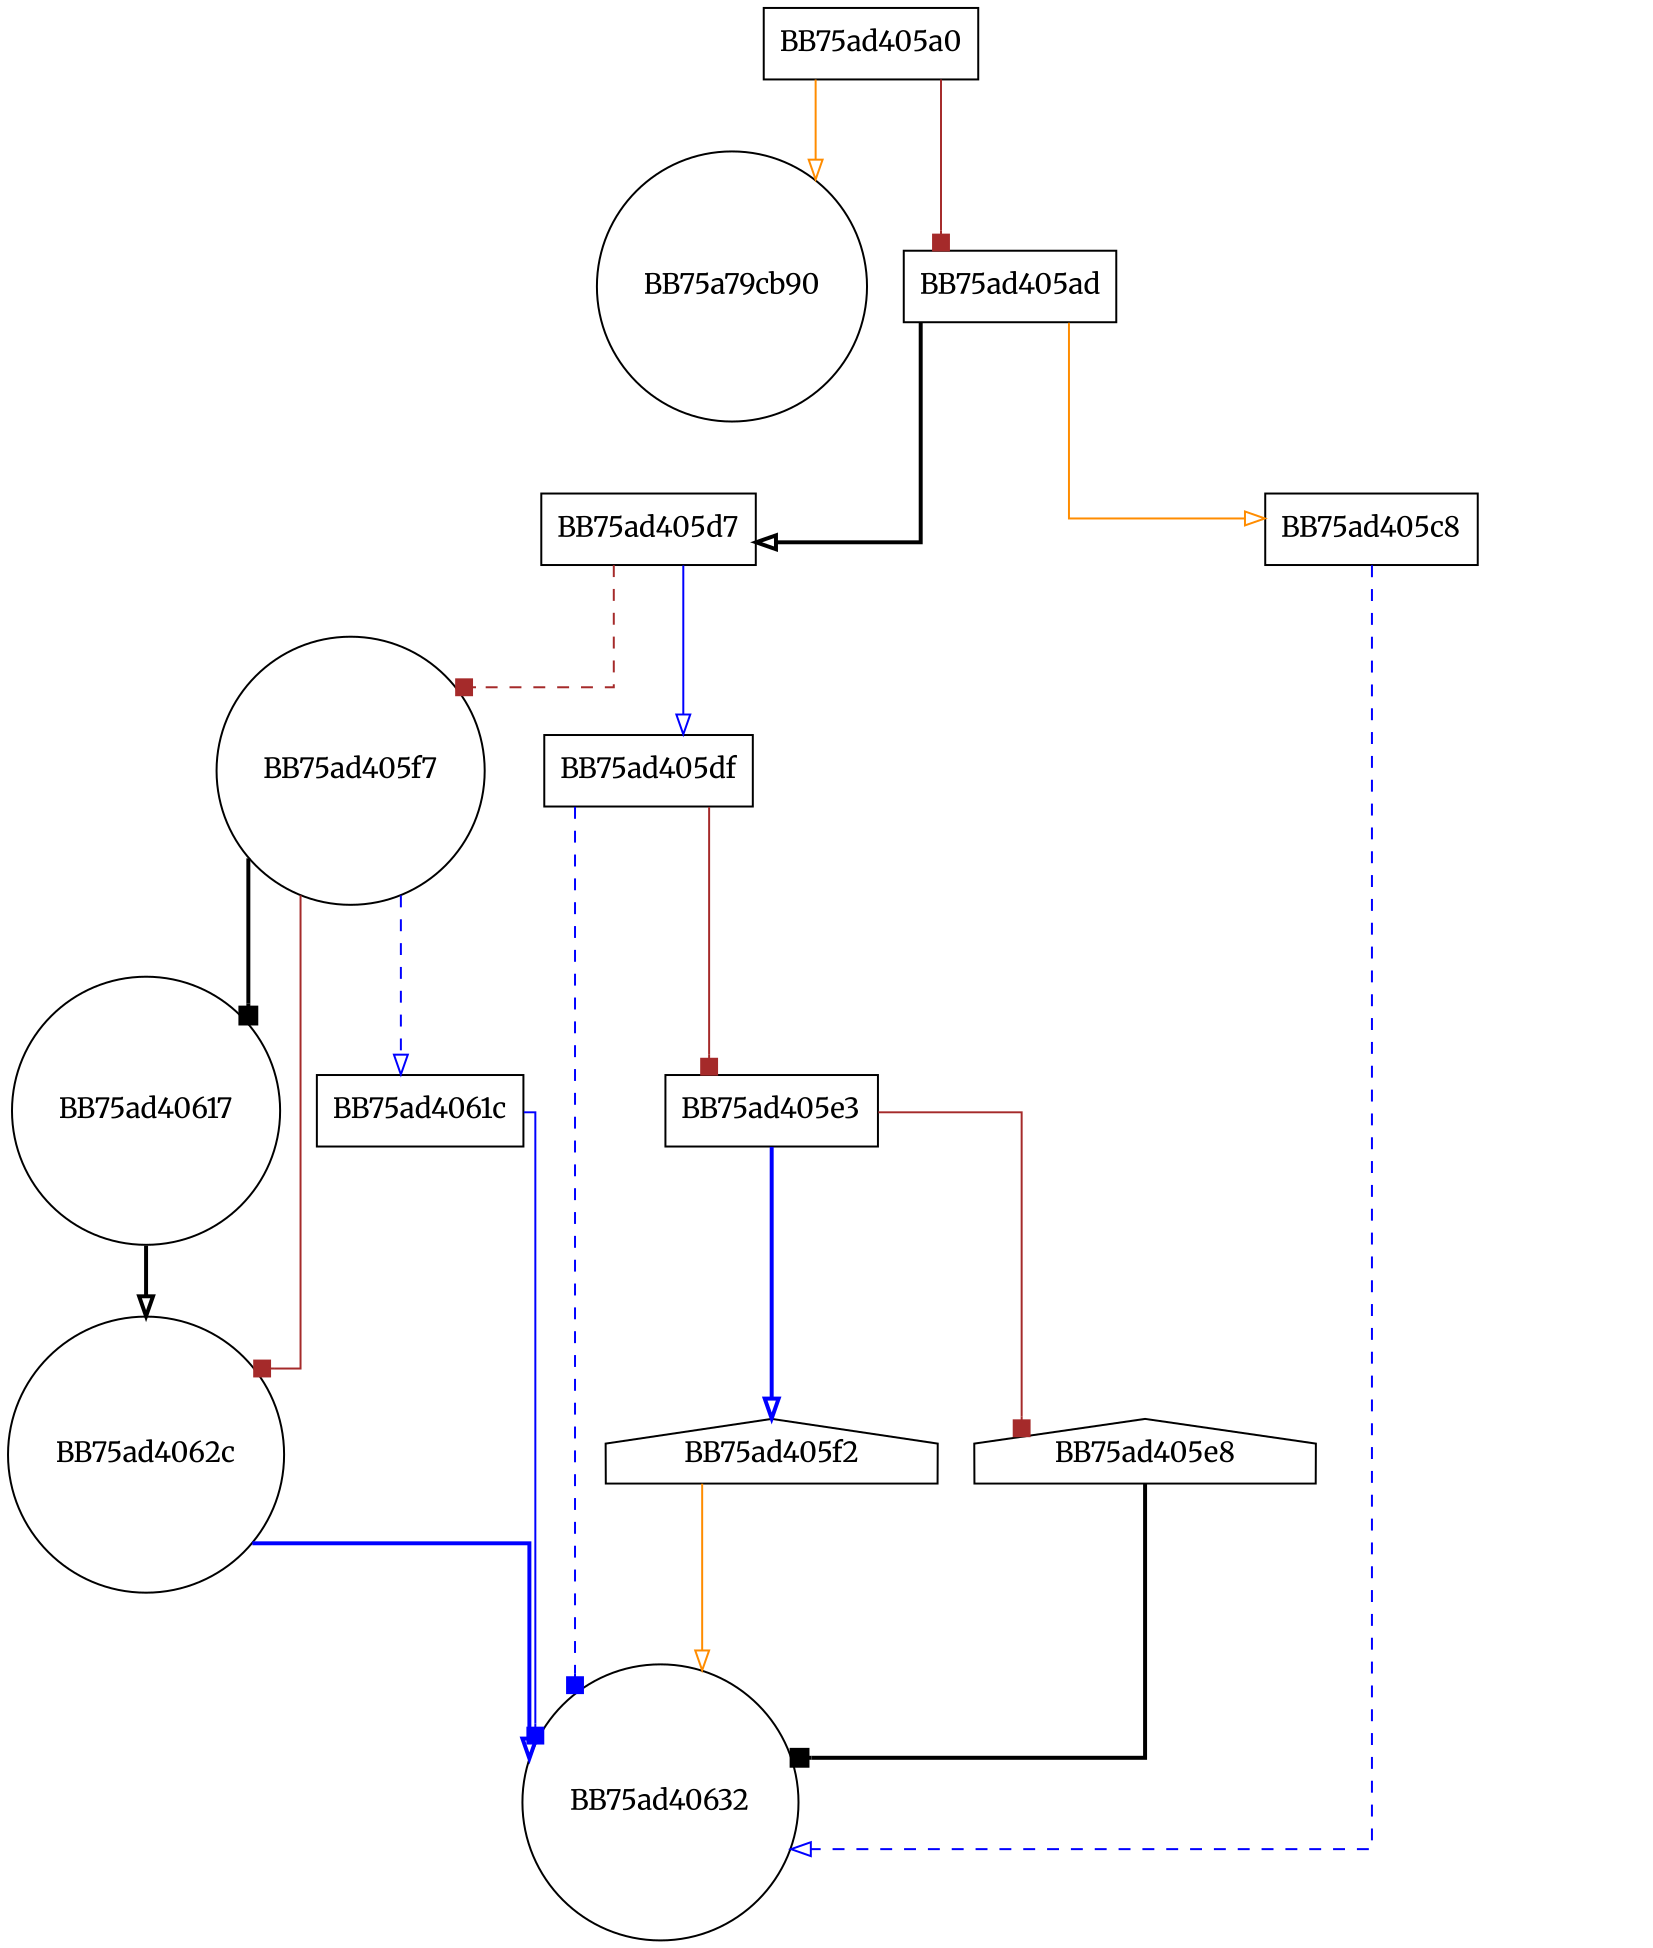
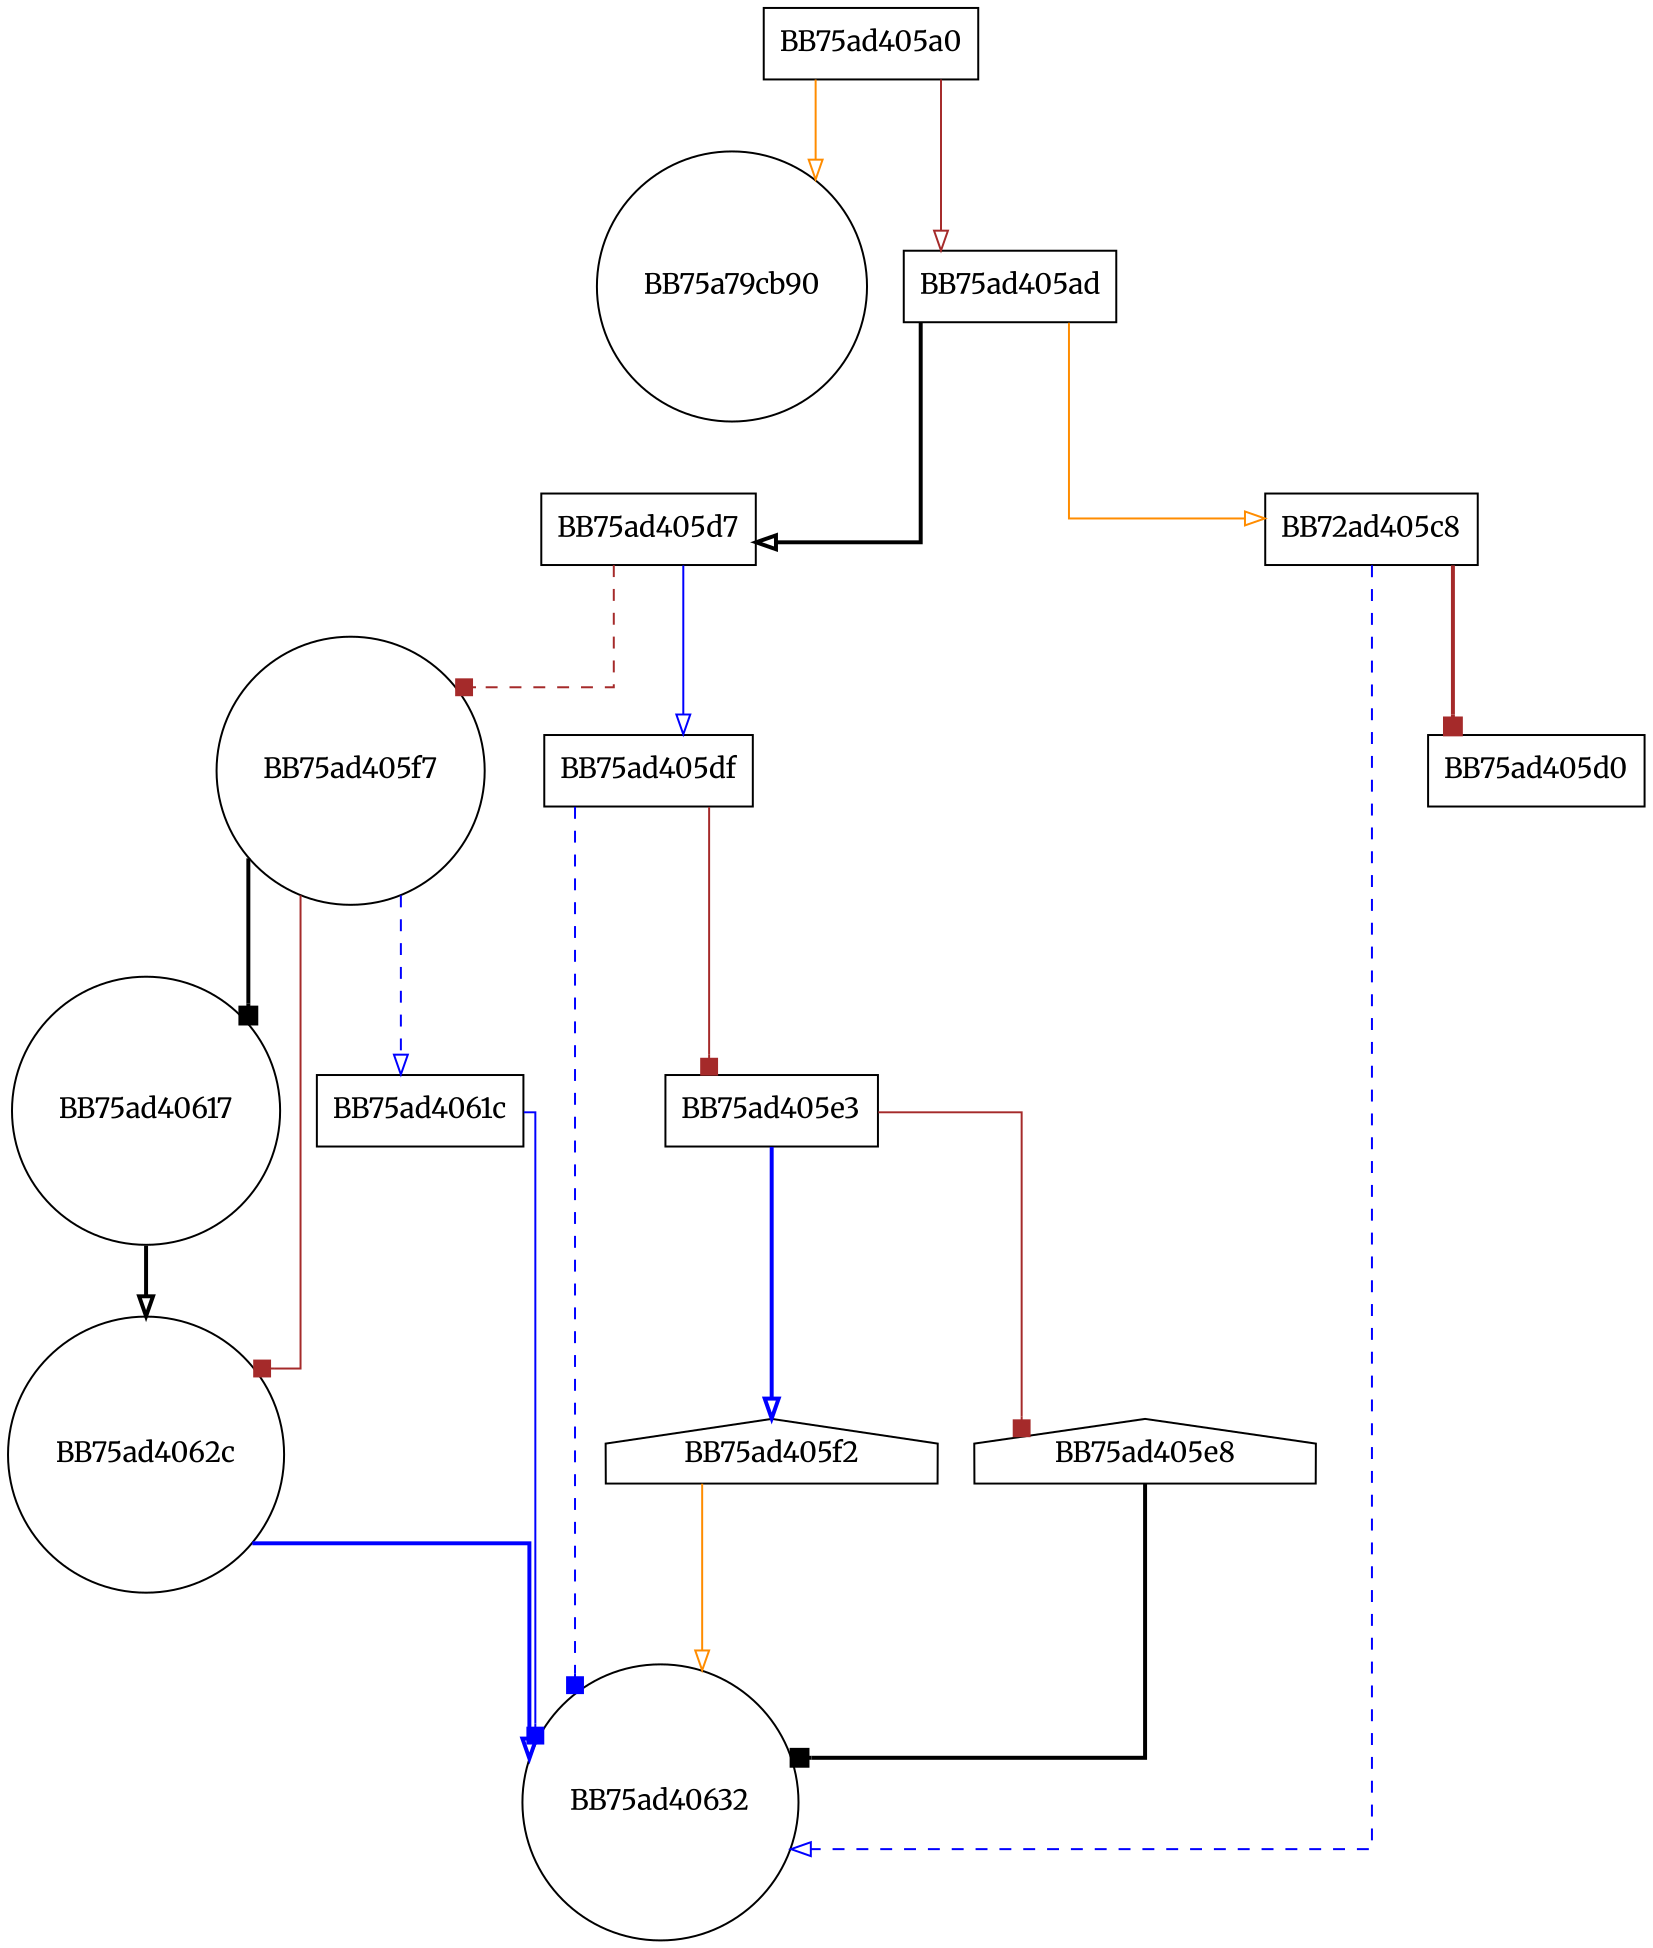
(941, 155) -> (941, 155)
(1371, 529) -> (1371, 529)
none -> (1536, 771)
